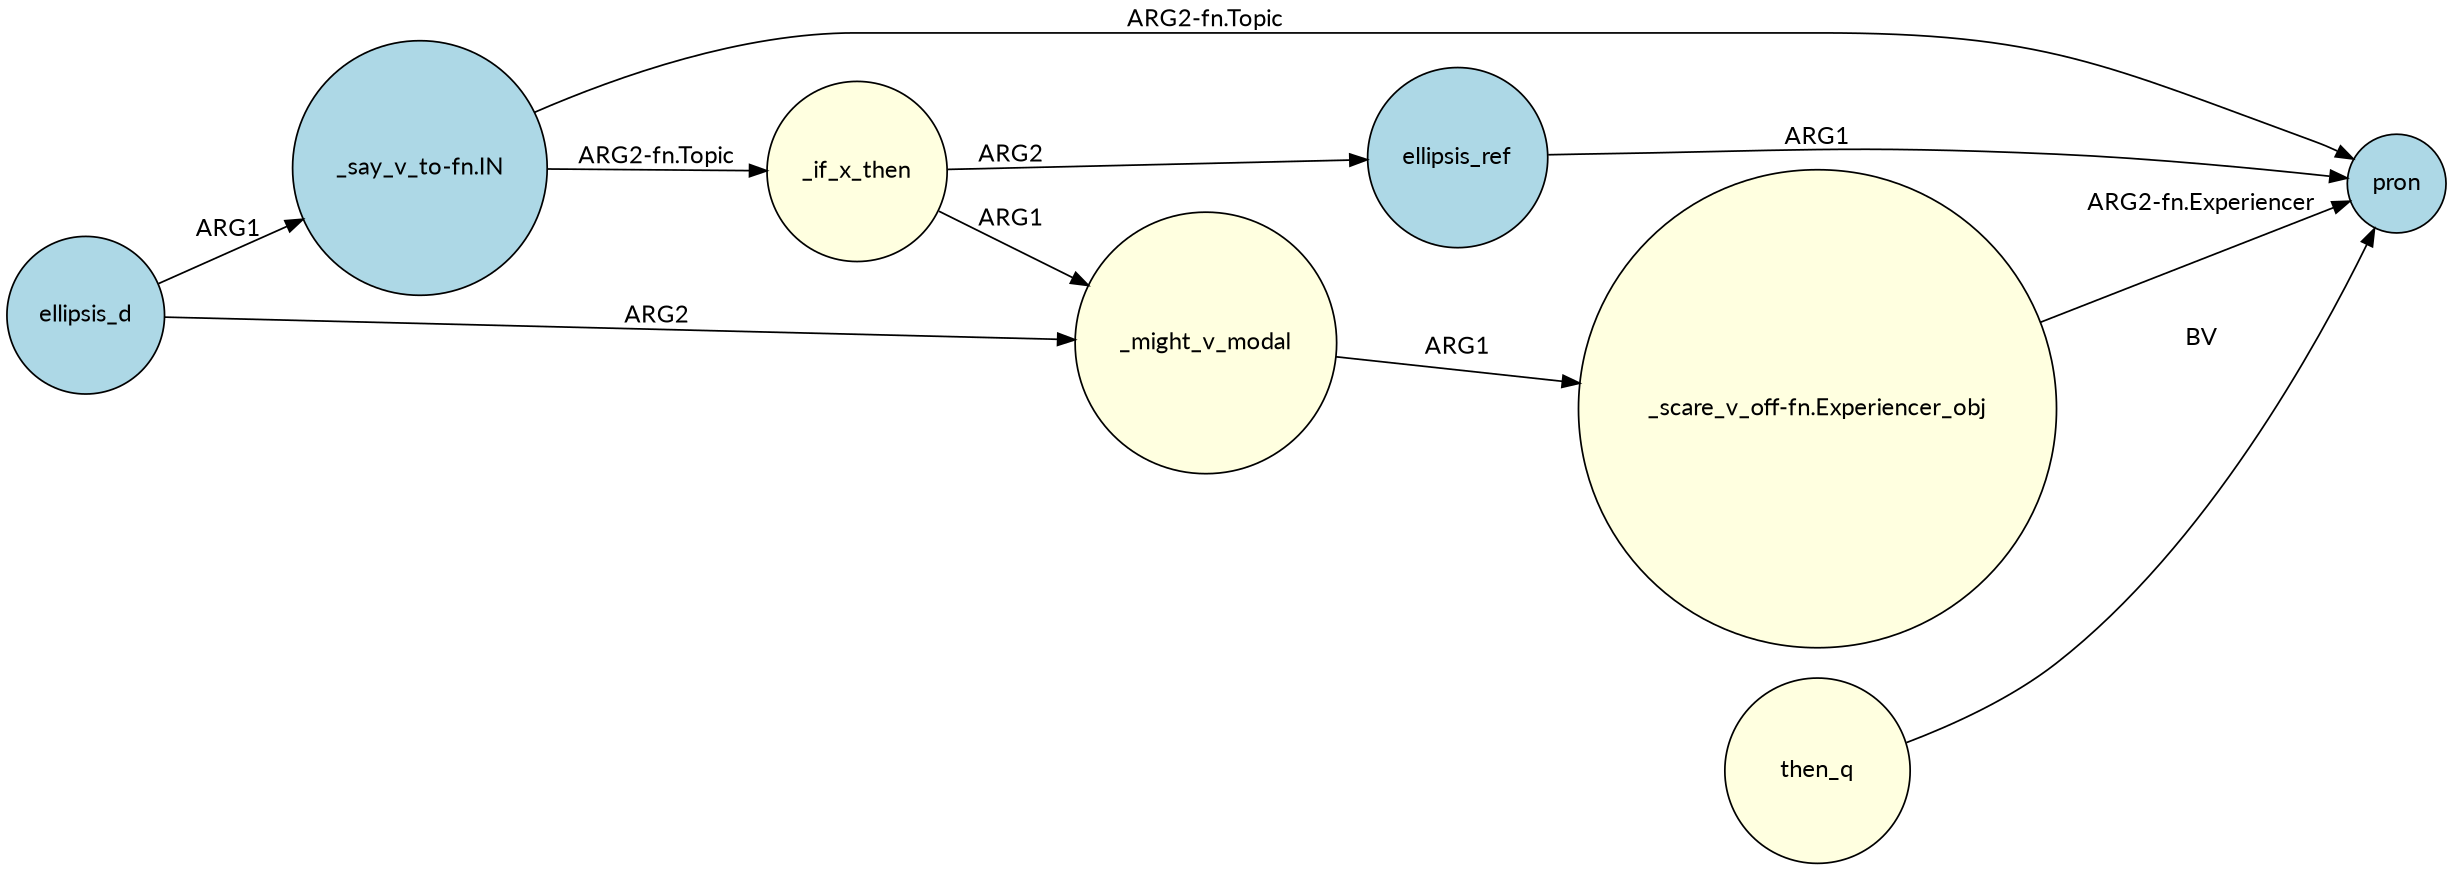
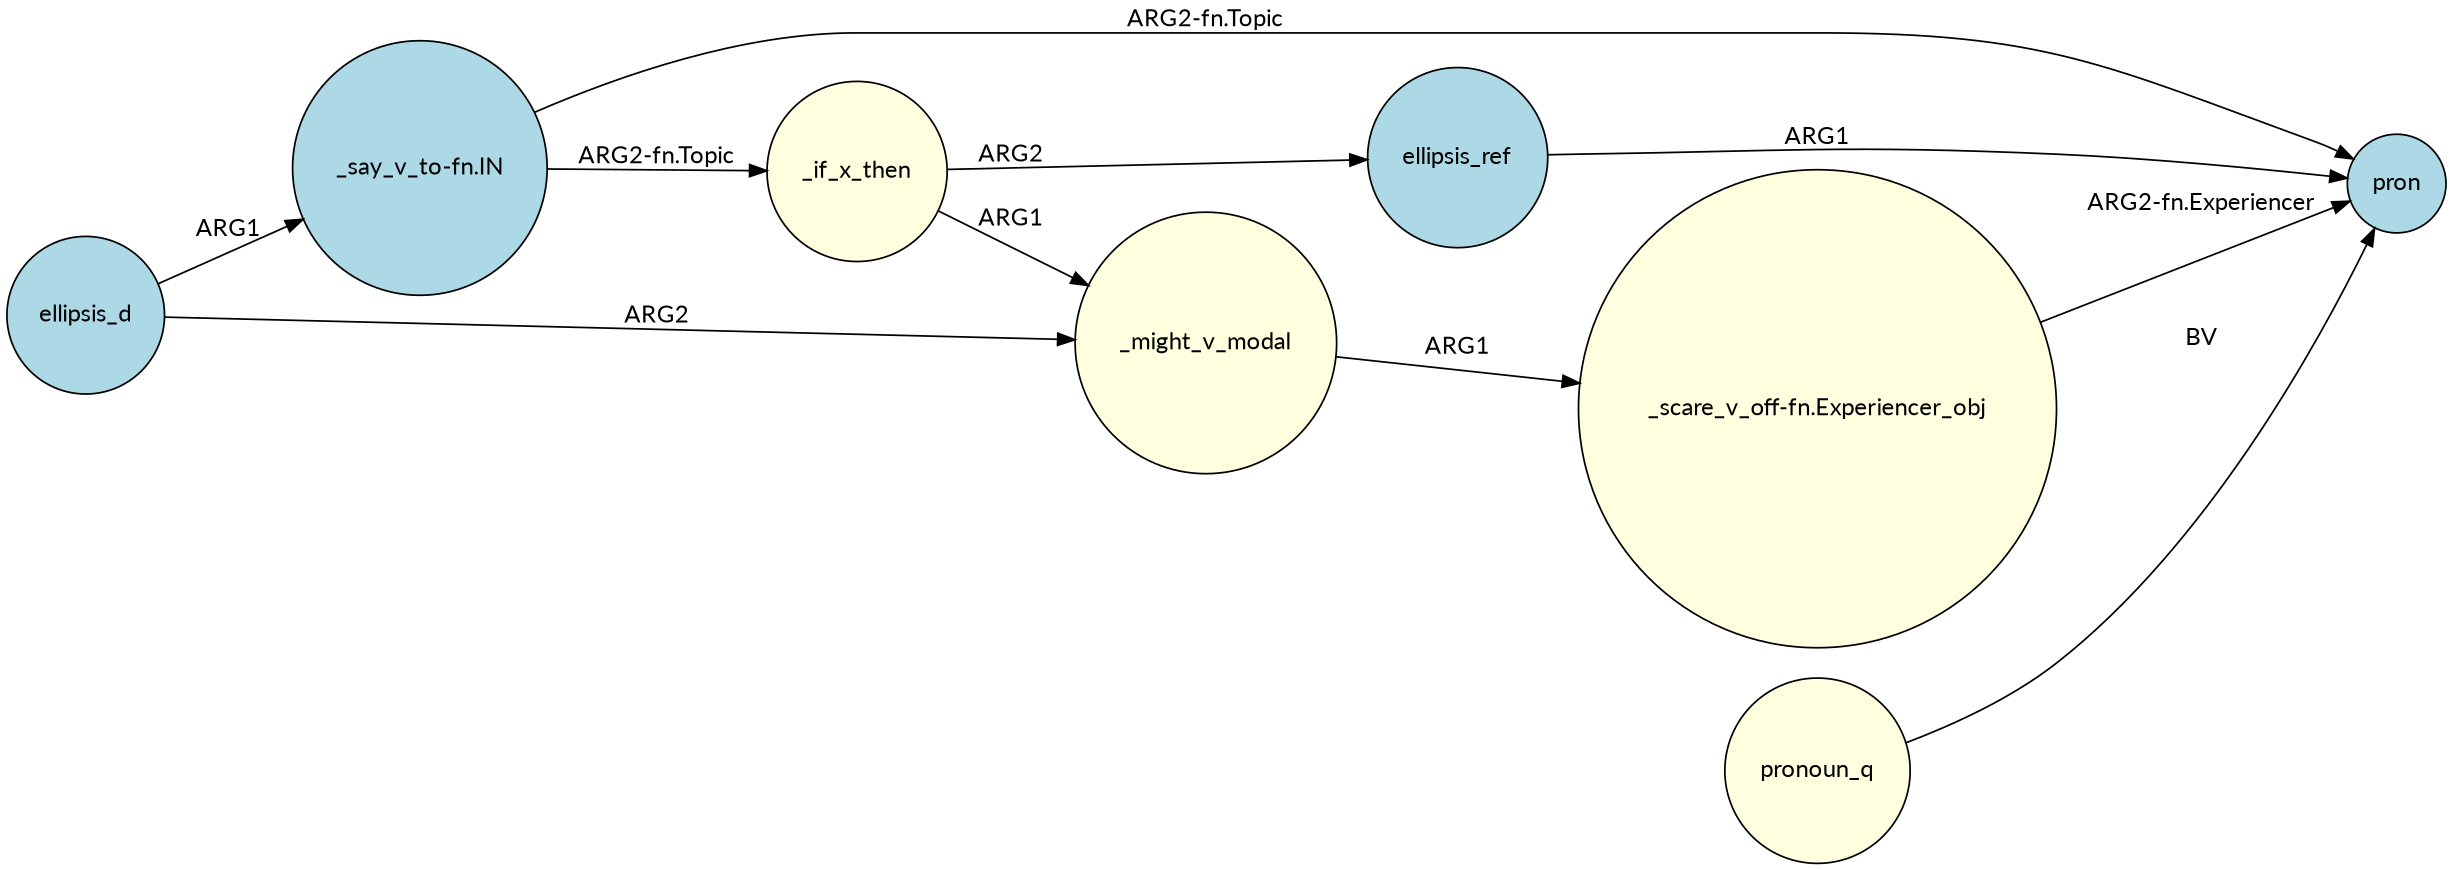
(1818, 771) -> (1818, 771)
